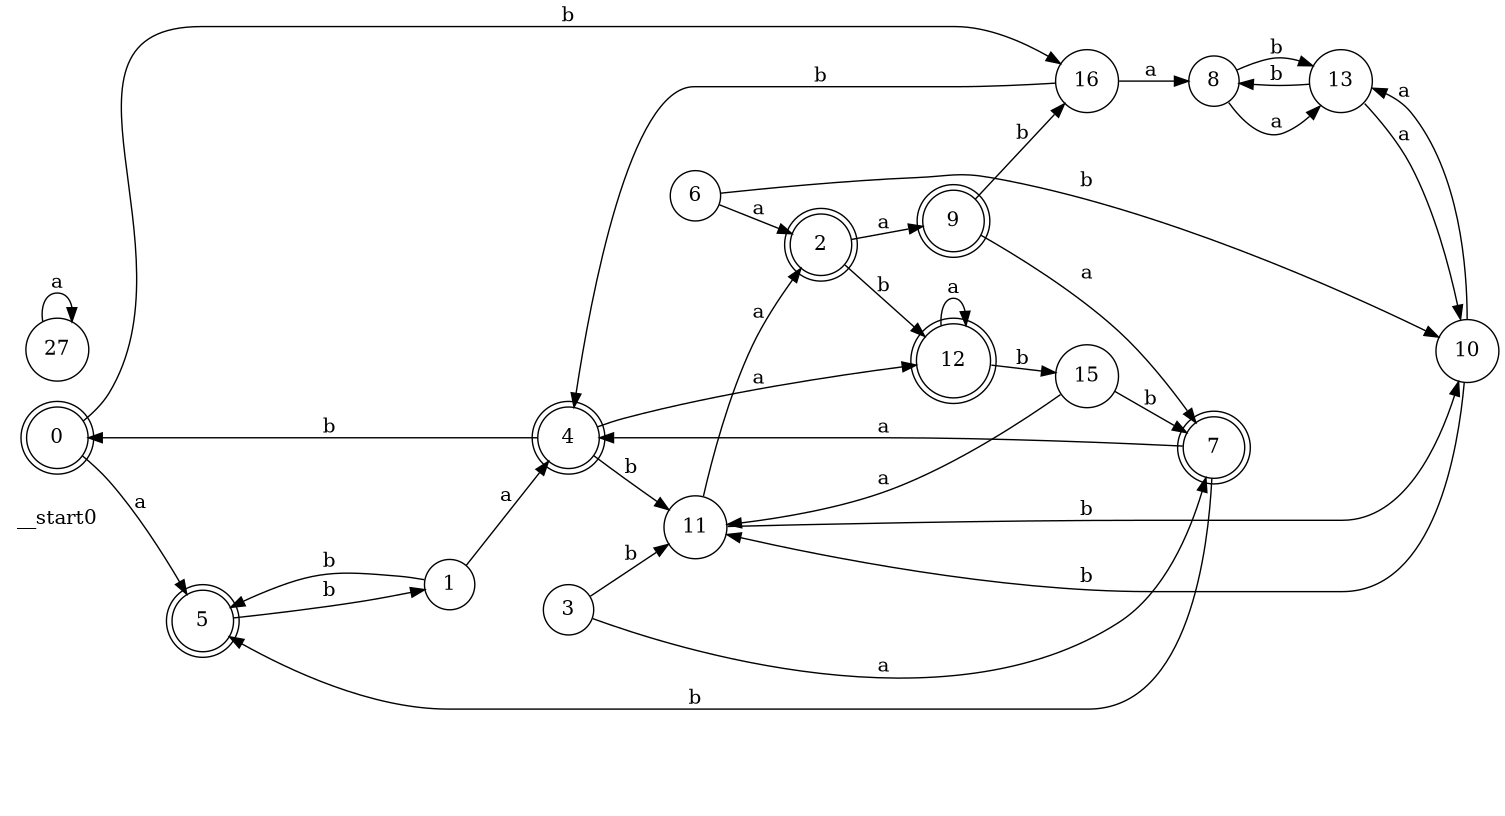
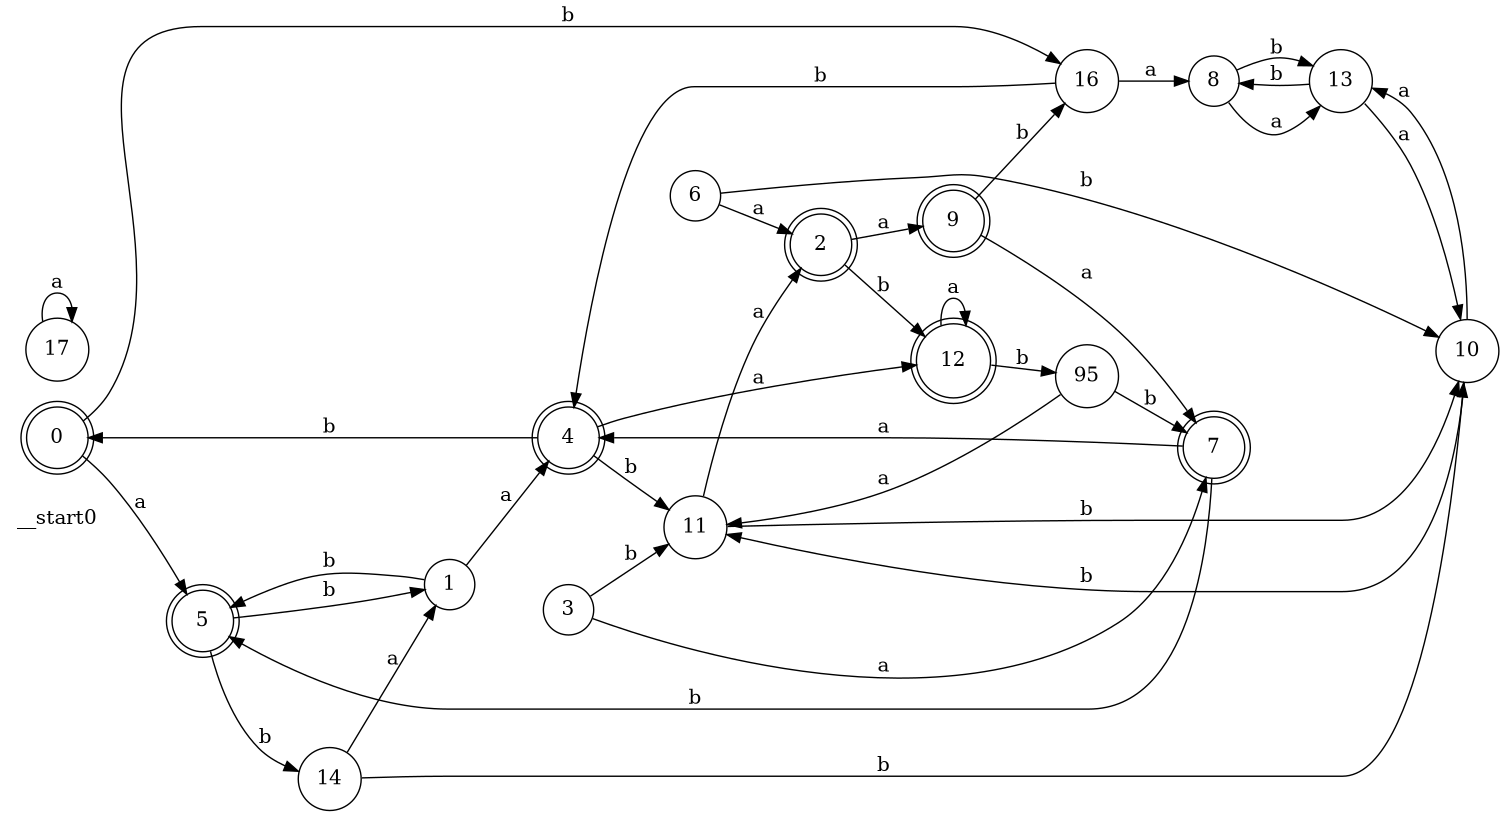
(57, 350) -> (57, 350)
(1087, 376) -> (1087, 376)
none -> (330, 779)
